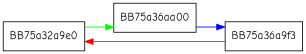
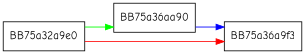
(155, 18) -> (155, 18)
(159, 42) -> (151, 42)
